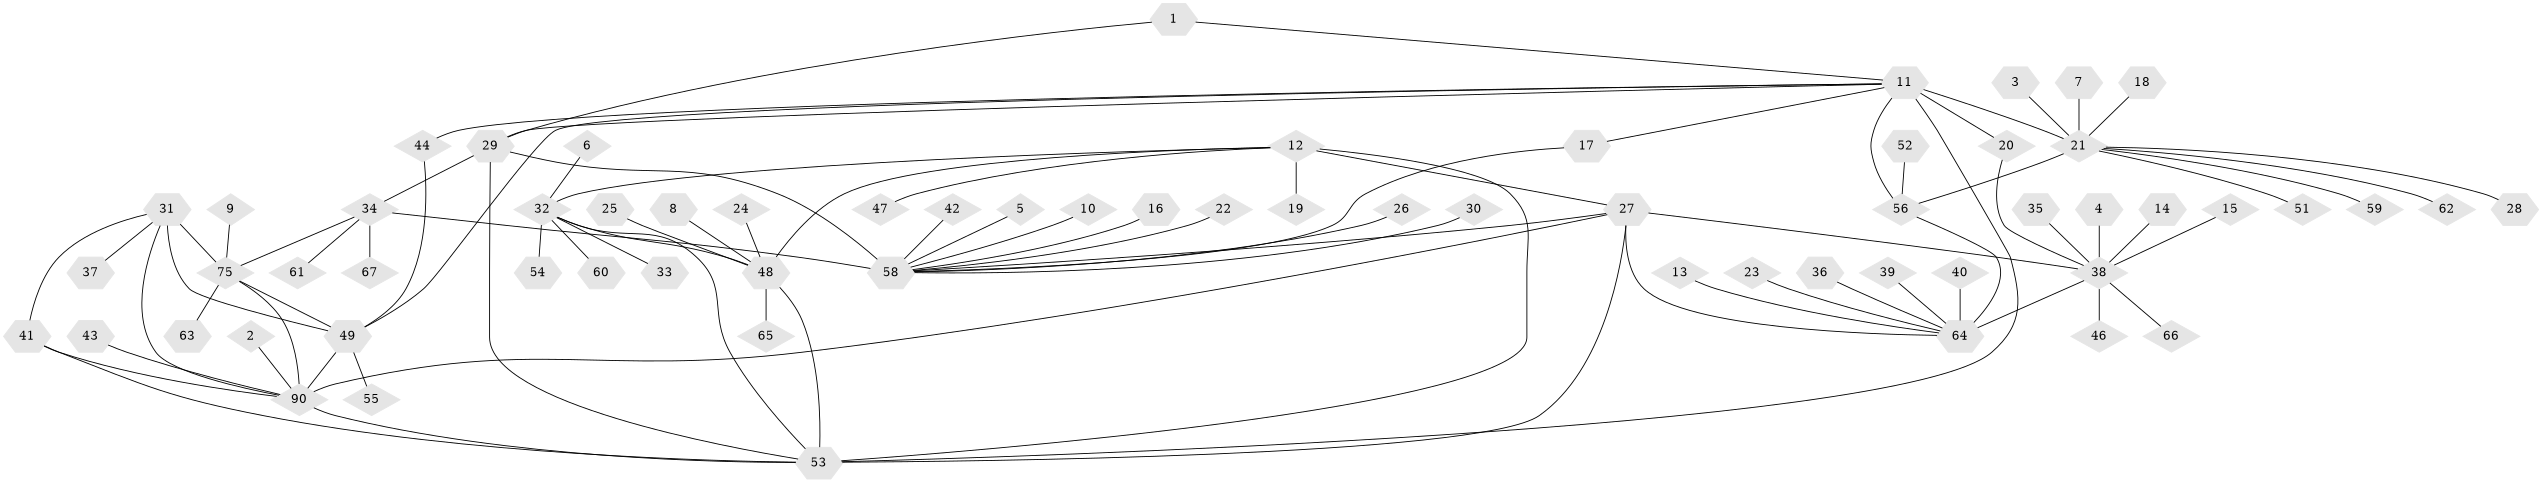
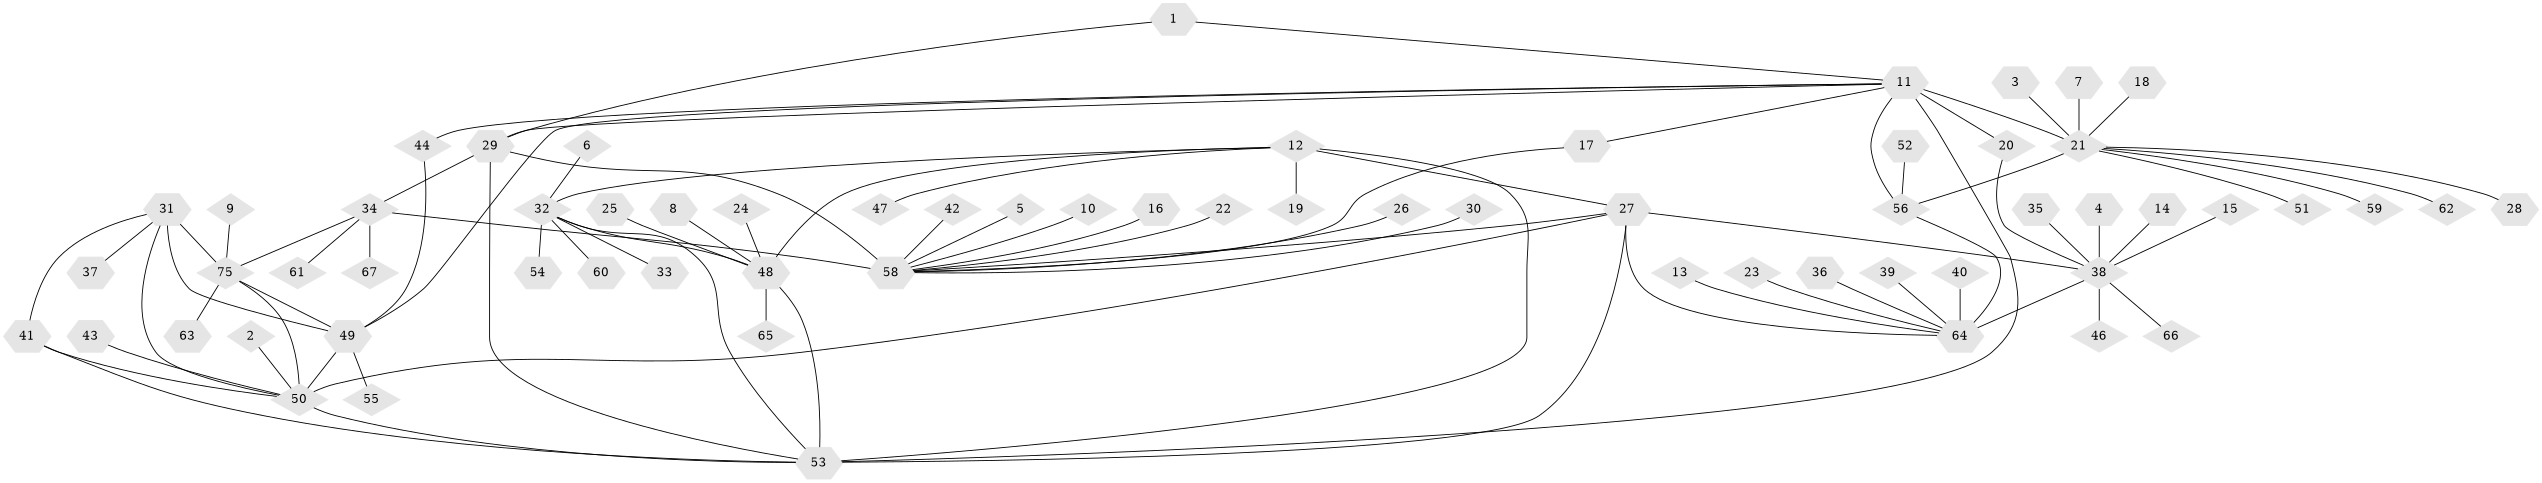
(299, 400) -> (299, 400)
